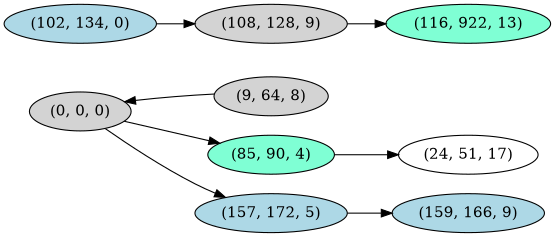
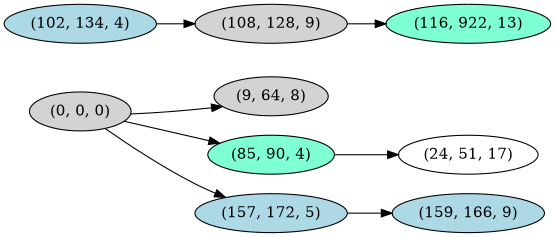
(80, 24) -> (80, 24)
(175, 97) -> (171, 112)
